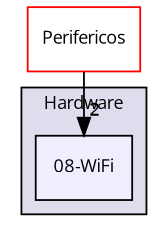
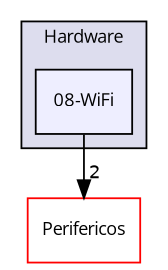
(84, 98) -> (84, 160)
